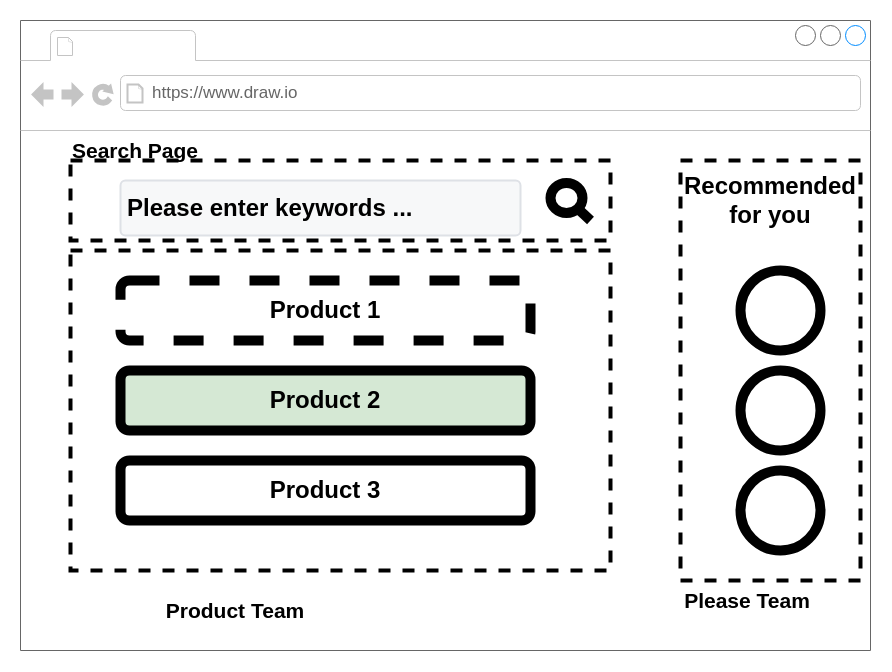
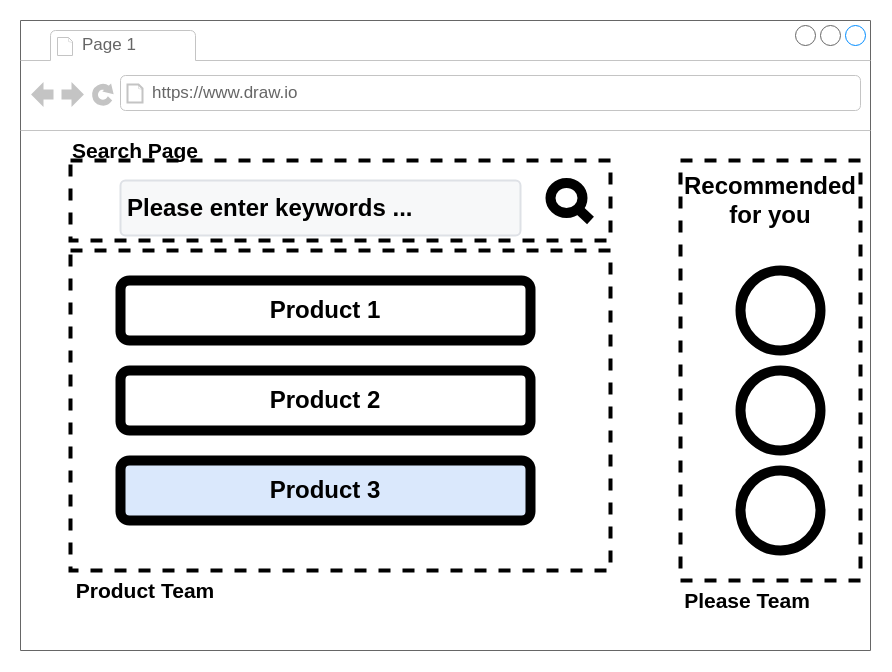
none -> (136, 46)
(326, 311) -> (326, 311)
(326, 401) -> (326, 401)
(326, 491) -> (326, 491)
(236, 611) -> (146, 591)
